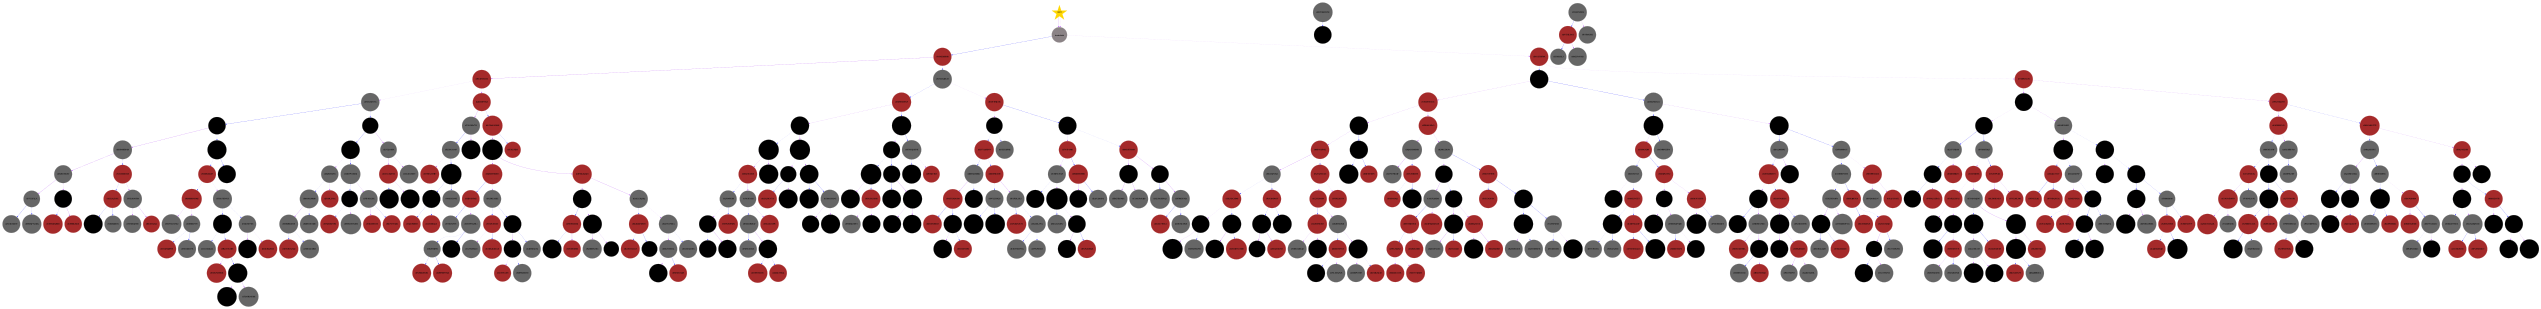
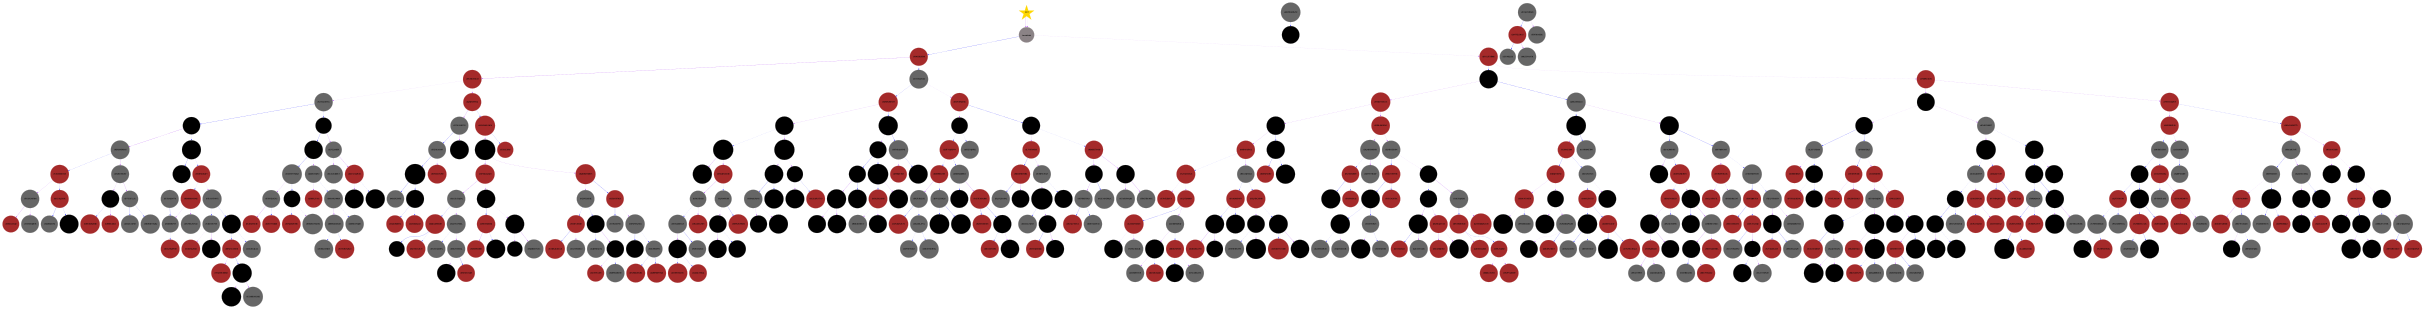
(190, 236) -> (170, 211)
